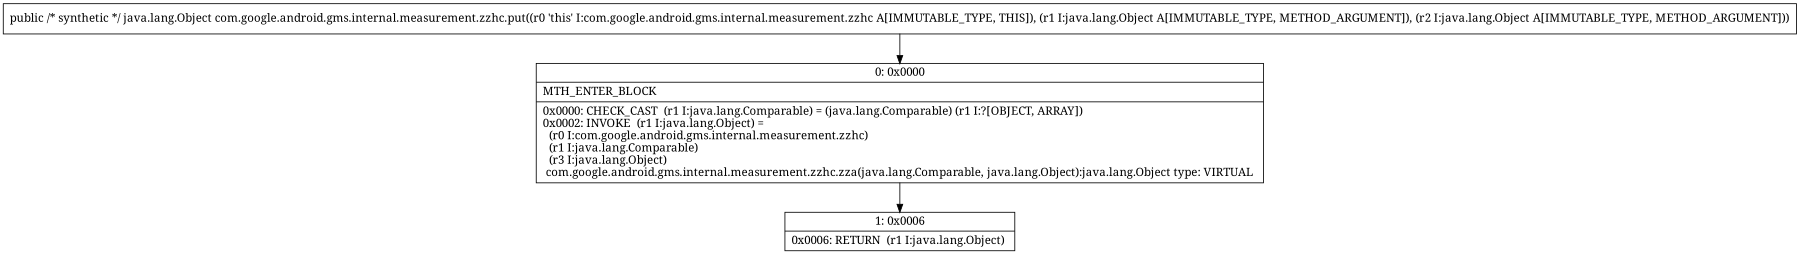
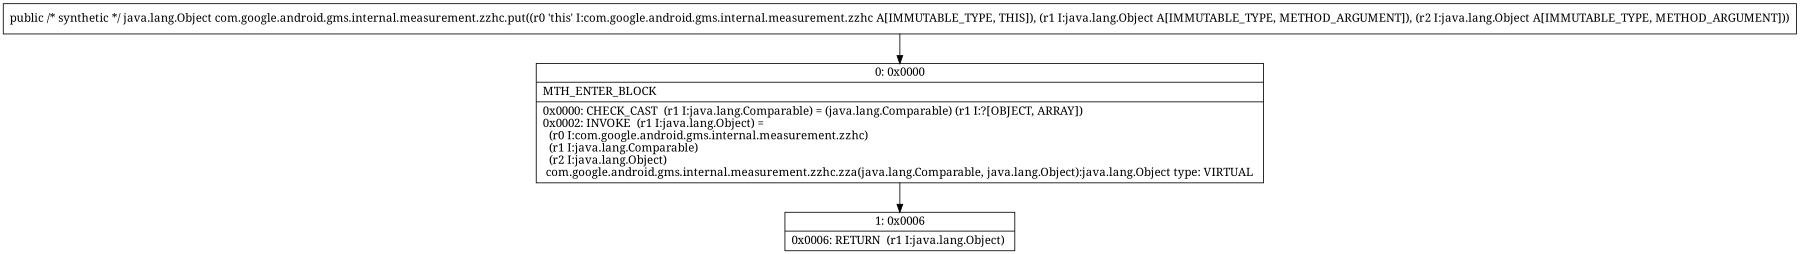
(605, 160) -> (605, 160)
